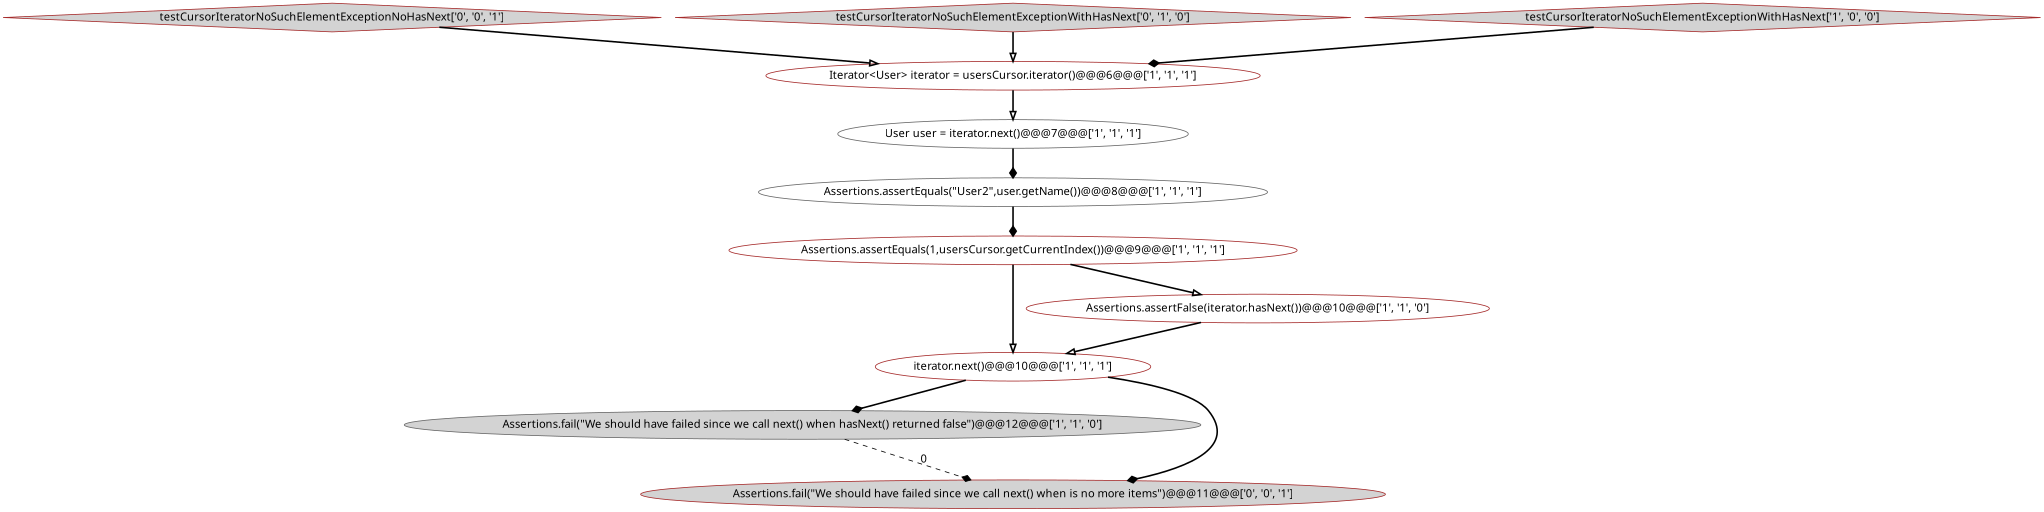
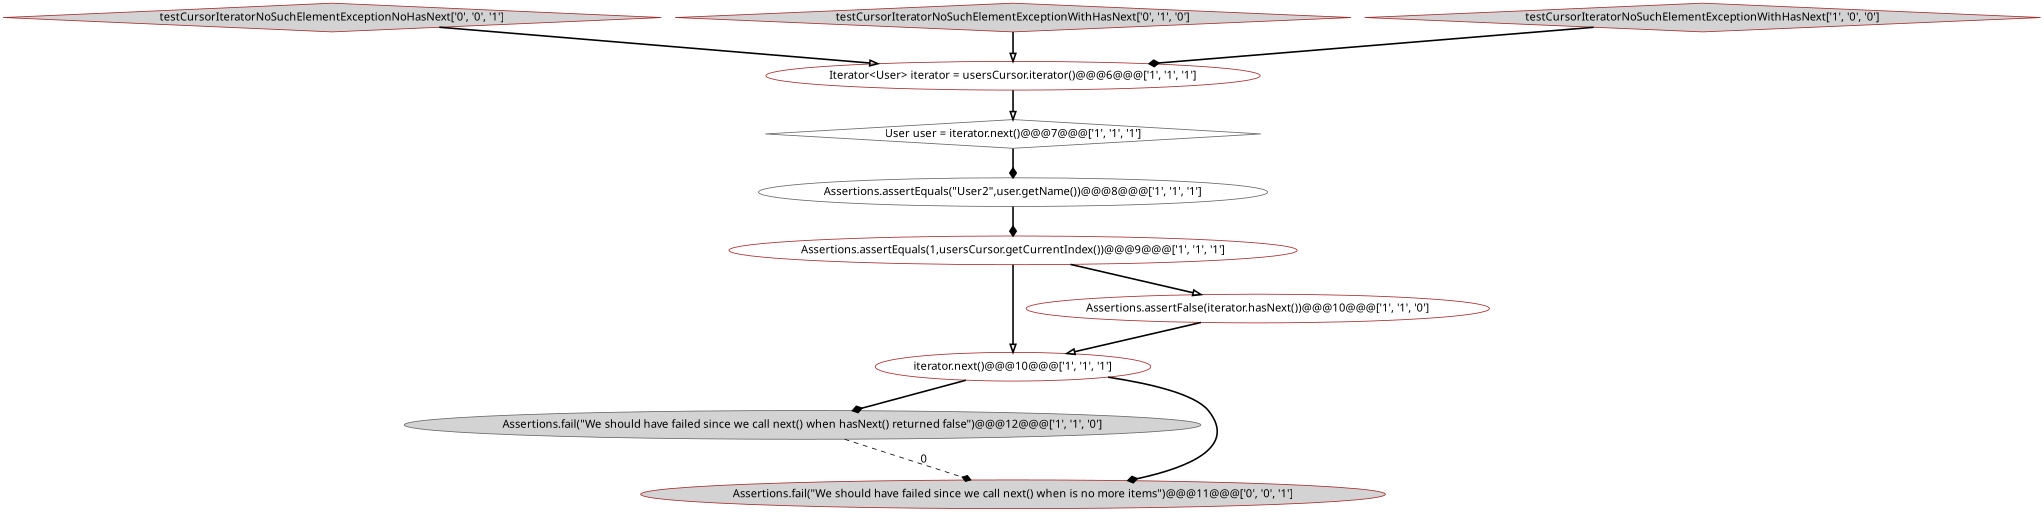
(1013, 134) -> (1013, 134)
